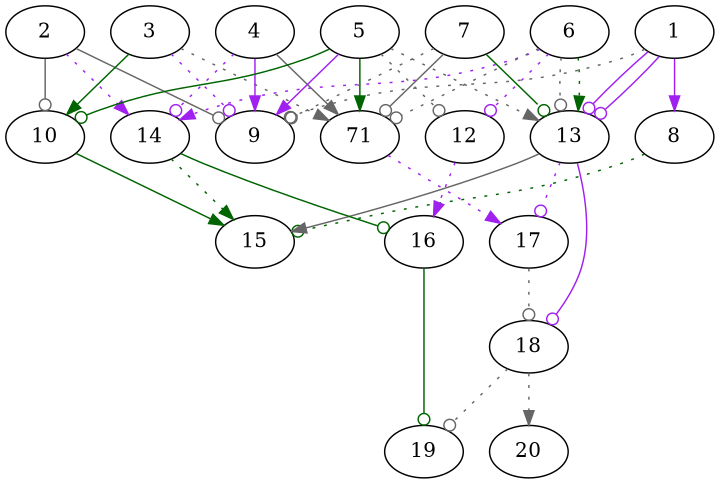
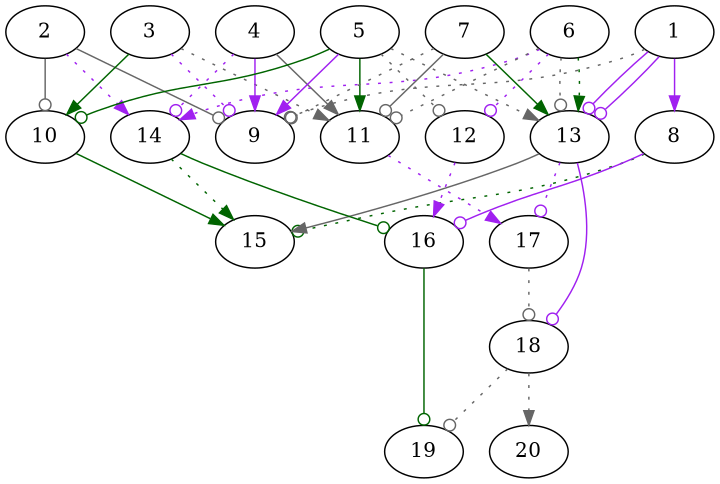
(525, 92) -> (525, 92)
(360, 137) -> (360, 137)
none -> (519, 199)
